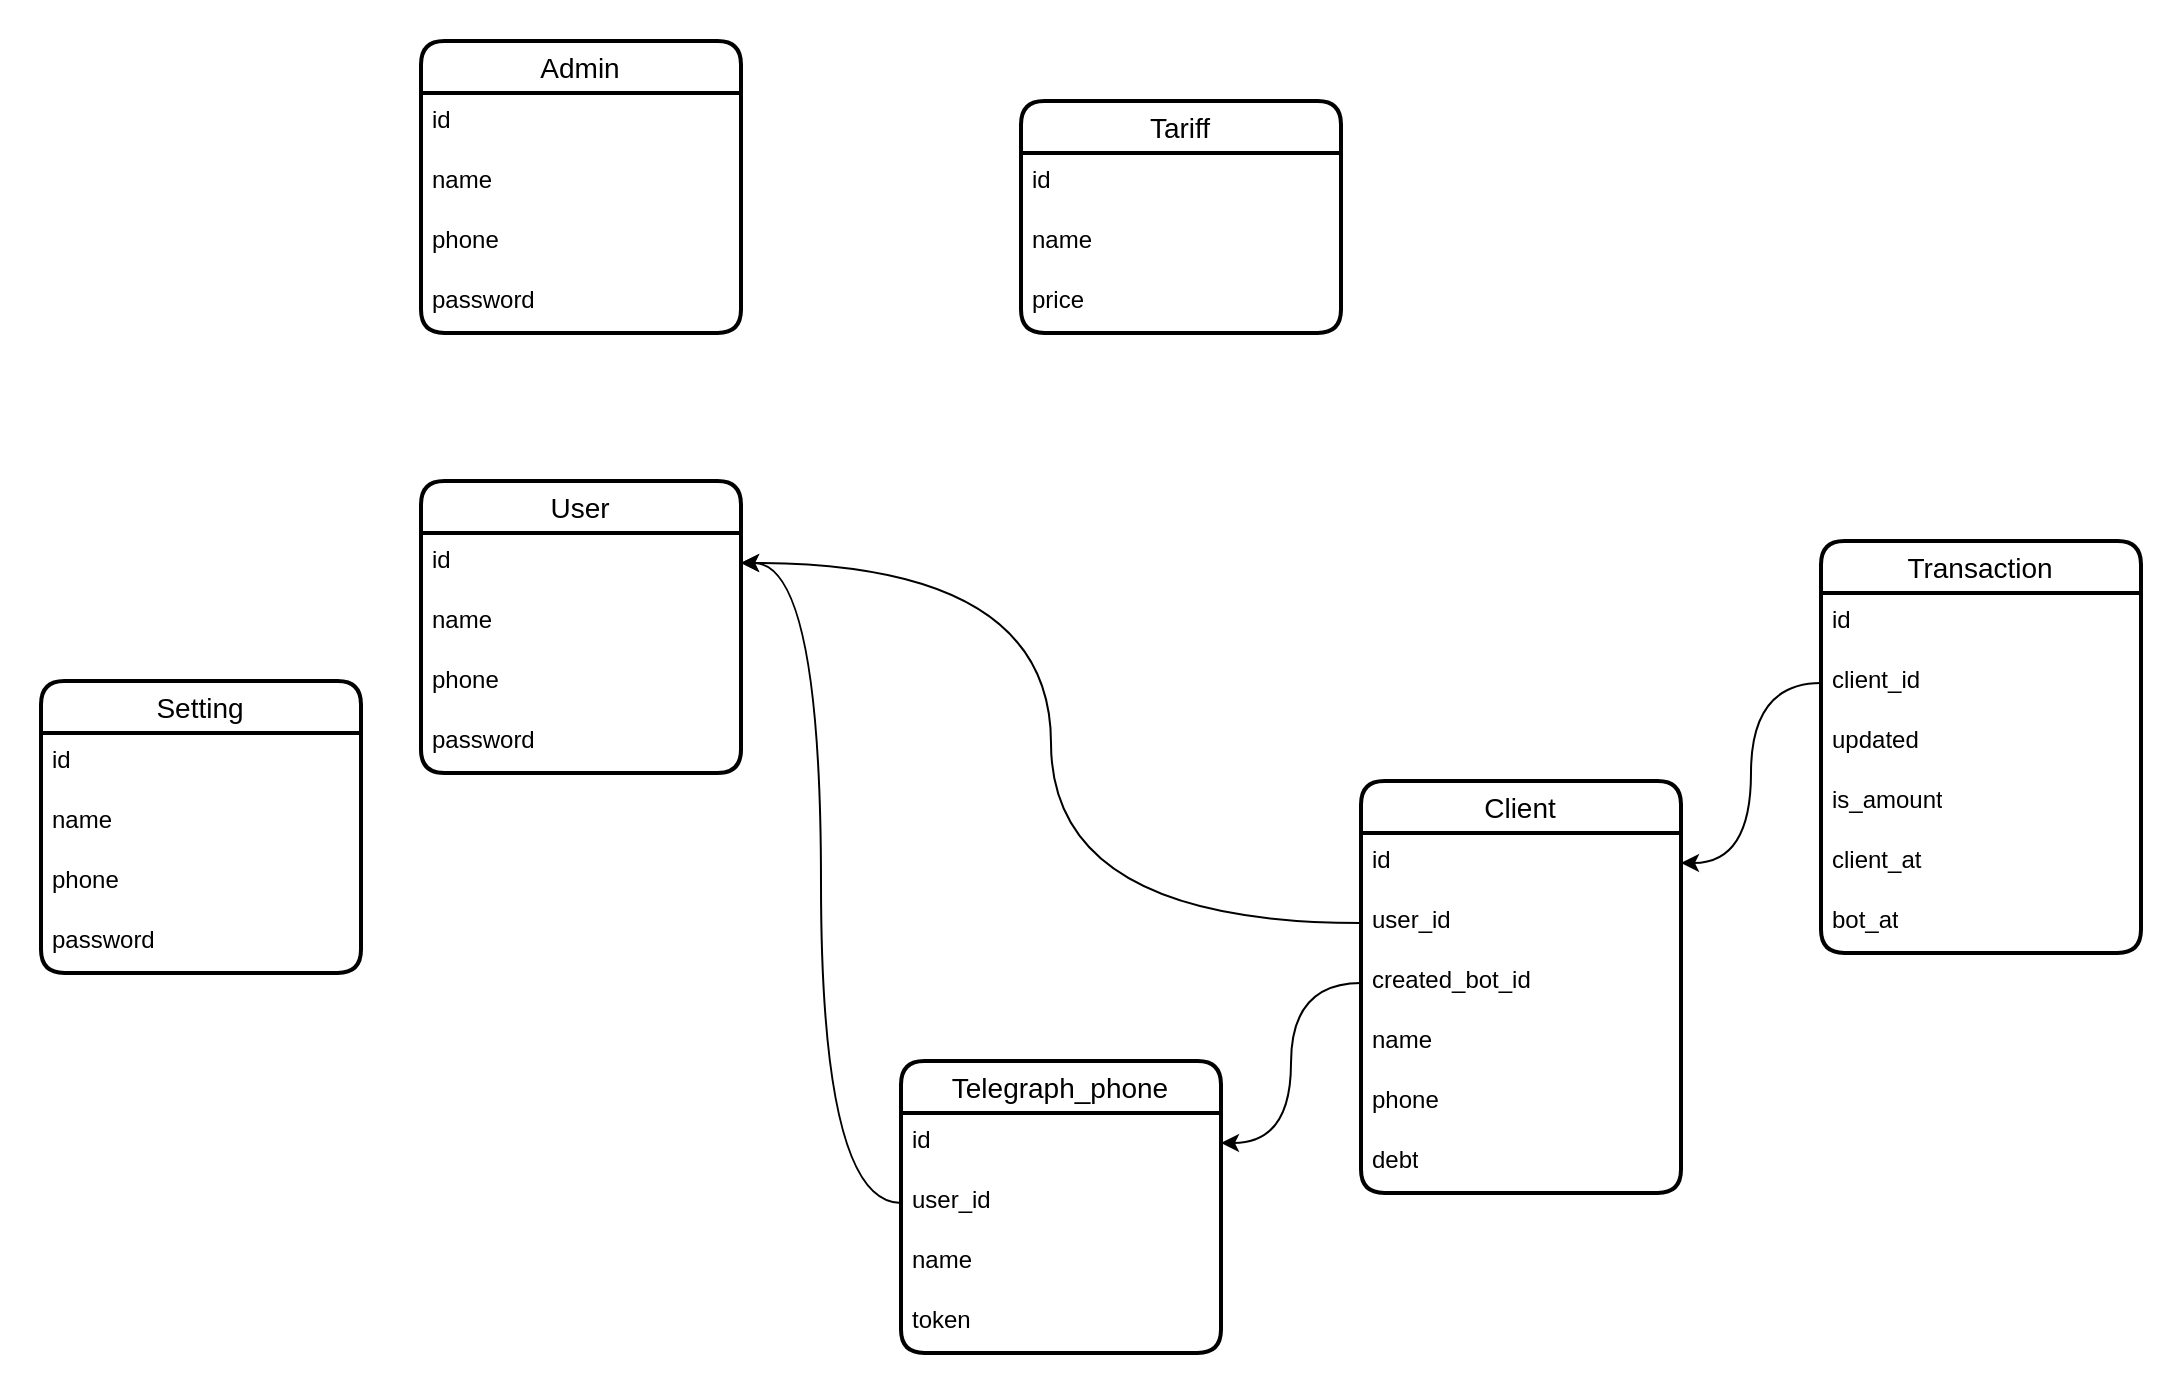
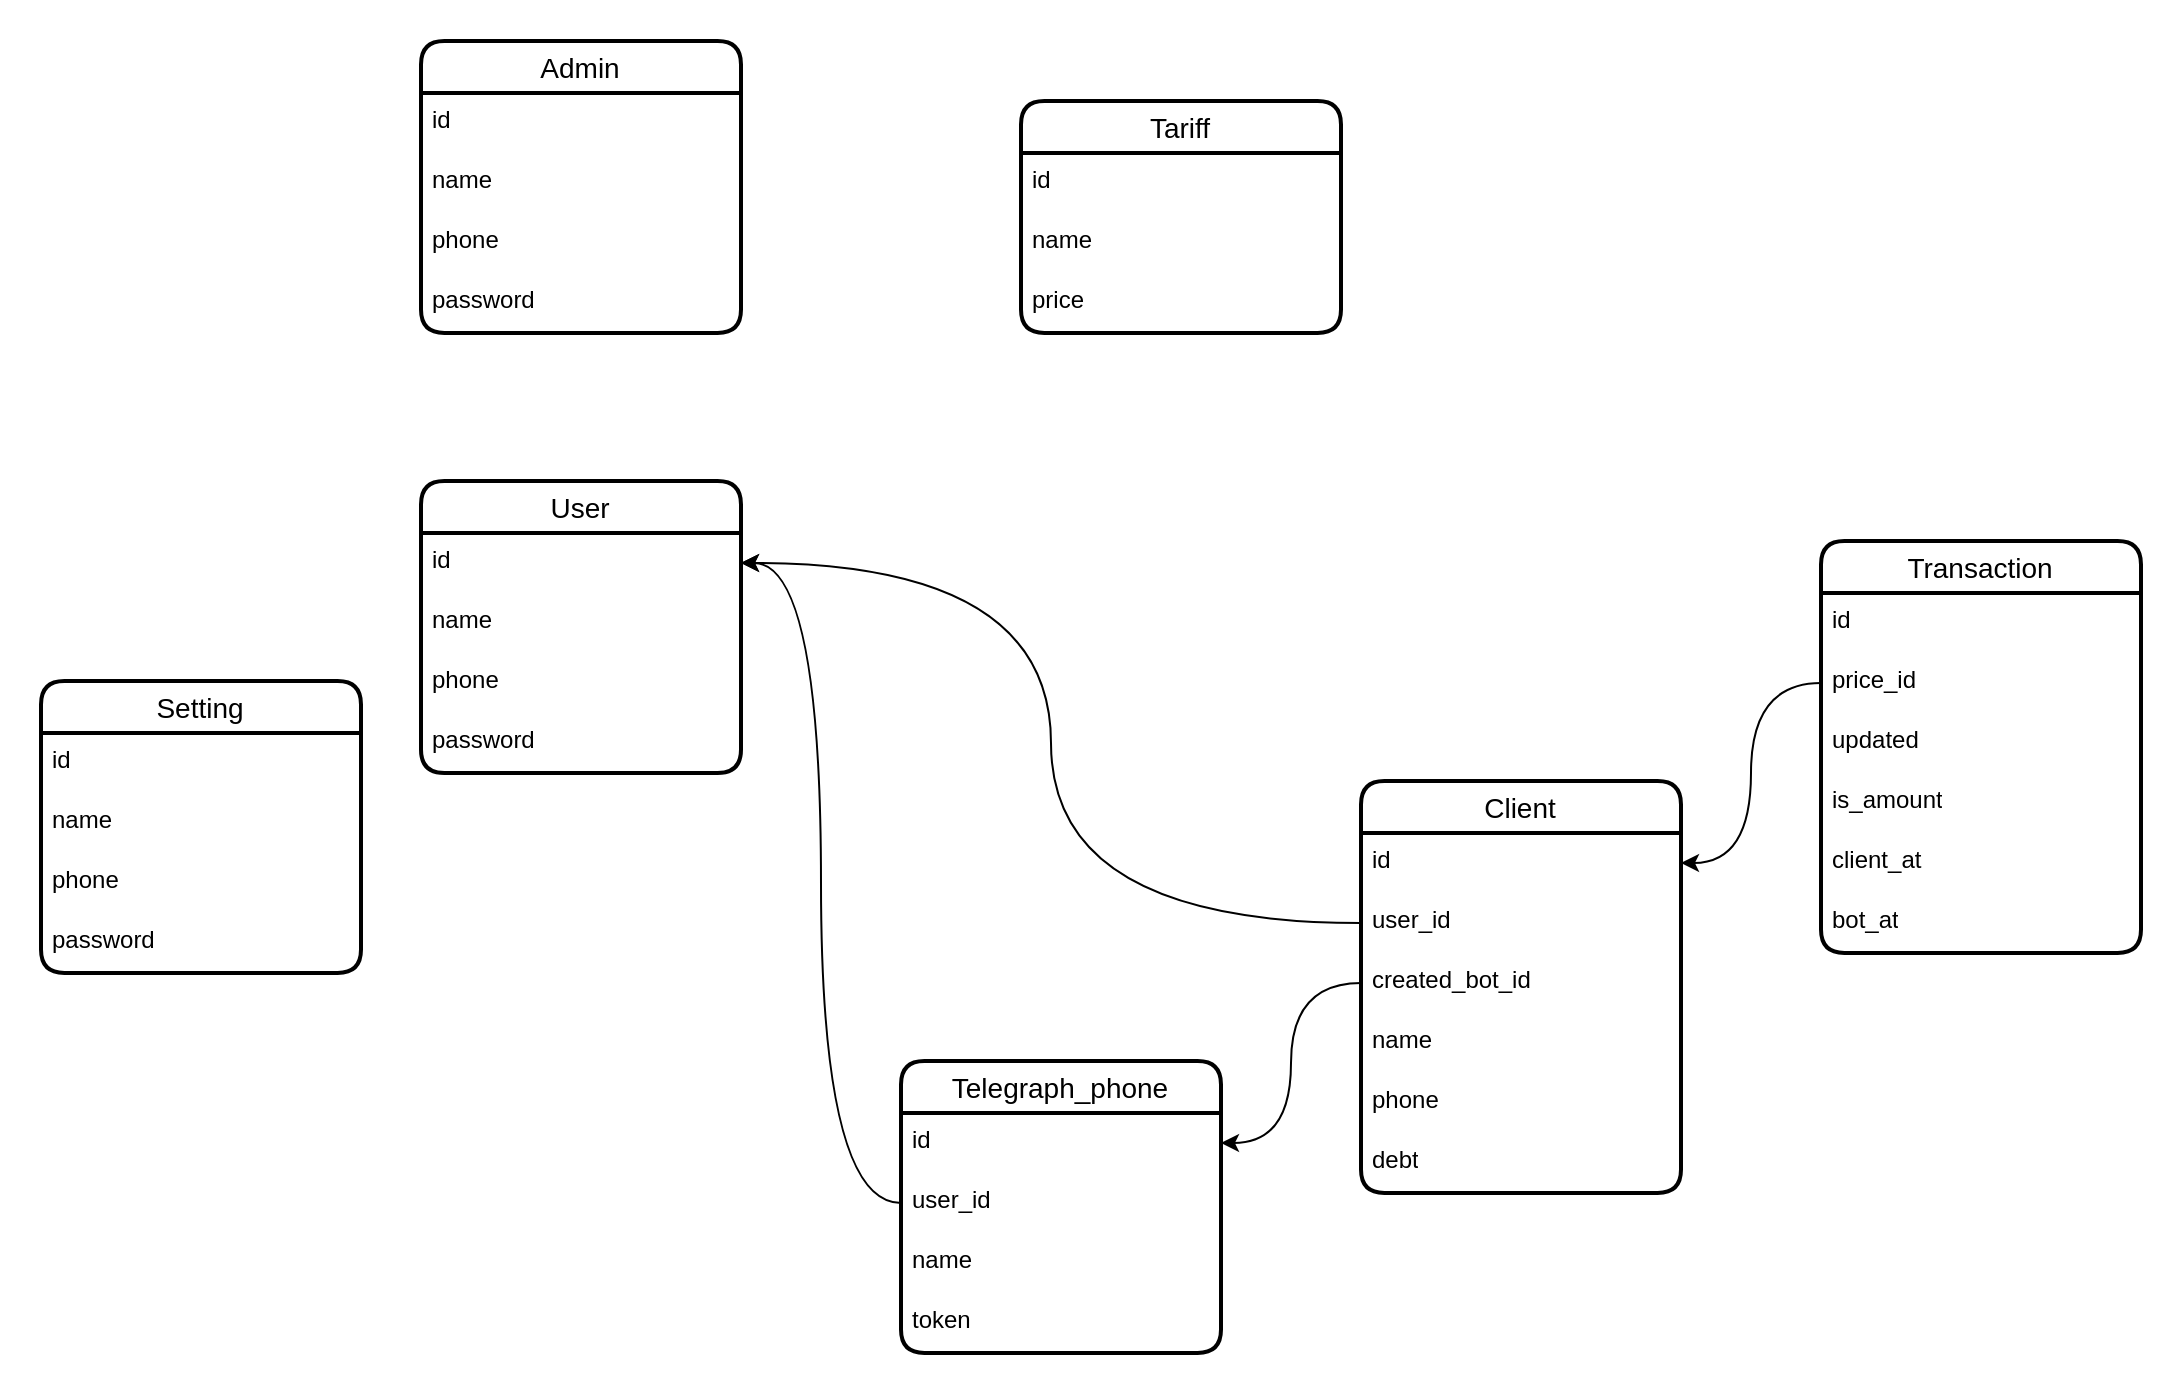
(1884, 681) -> (1881, 681)
